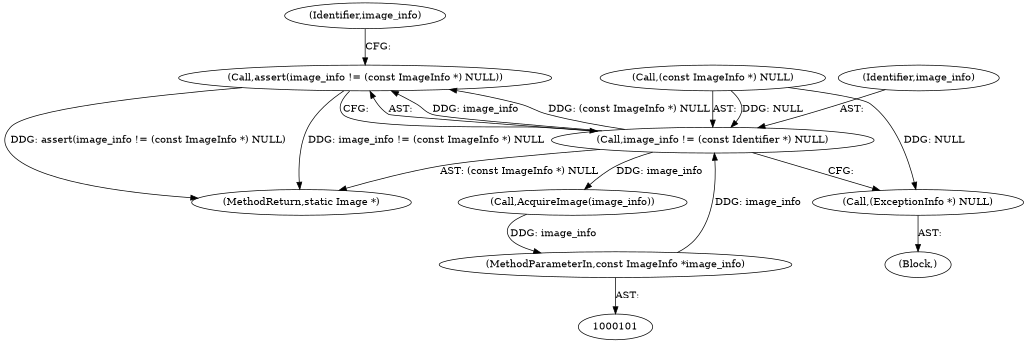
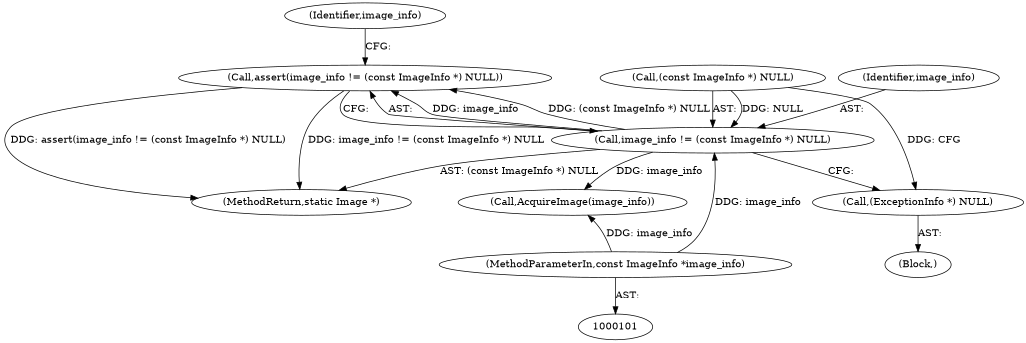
(713, 140) -> (713, 140)
(934, 140) -> (934, 140)
(508, 235) -> (604, 235)
